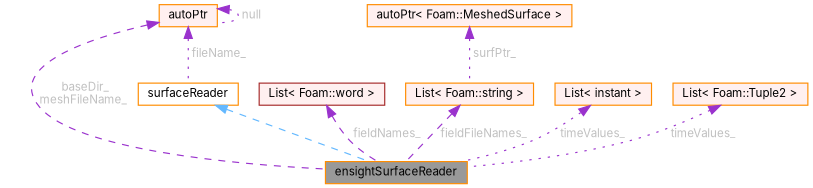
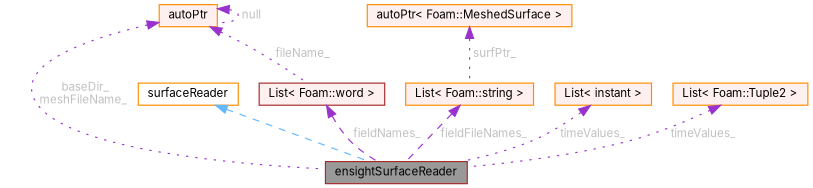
(188, 61) -> (265, 56)
(100, 138) -> (100, 138)
(396, 173) -> (396, 173)
